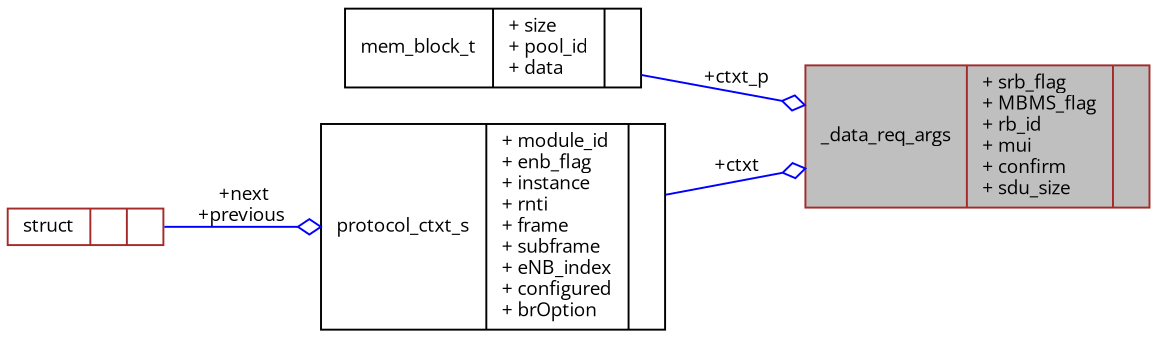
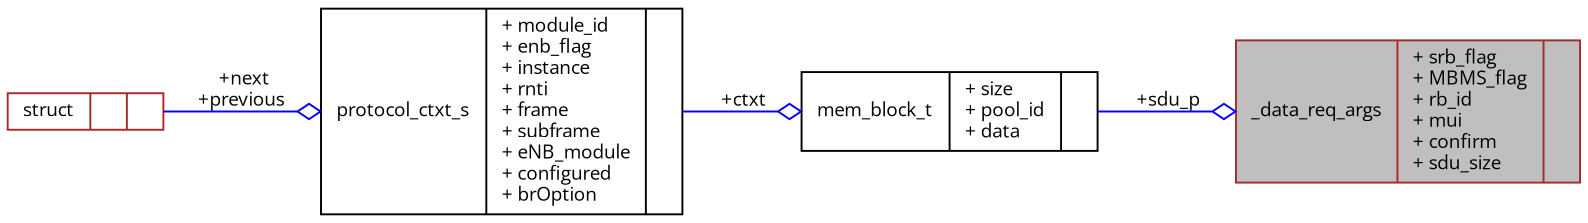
(735, 78) -> (1167, 101)
(724, 184) -> (730, 111)
(557, 268) -> (566, 153)
